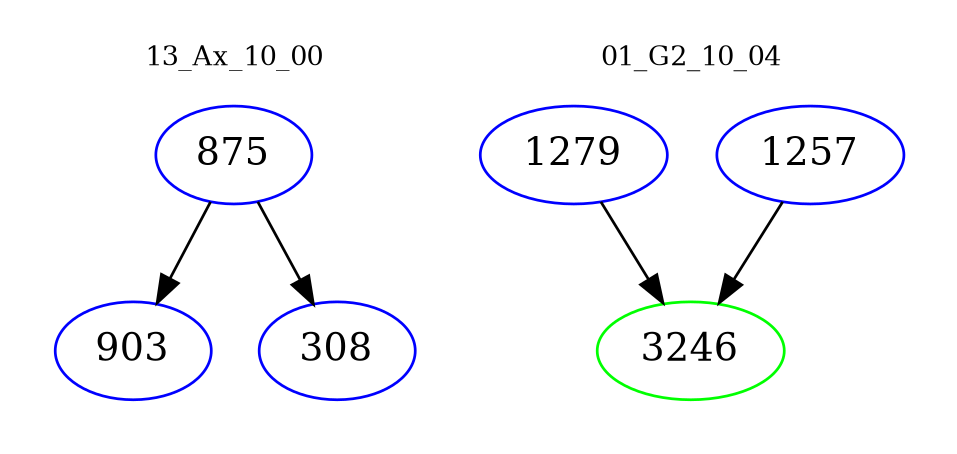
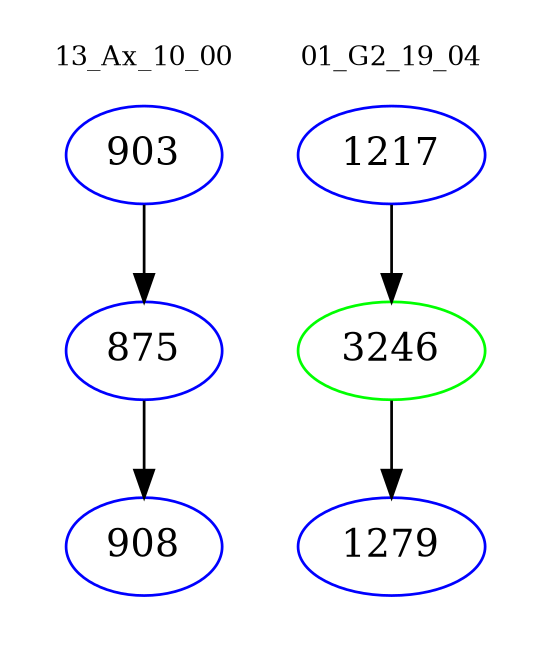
(692, 58) -> (392, 58)
(810, 155) -> (392, 155)
(190, 240) -> (144, 240)
(625, 241) -> (392, 435)
(337, 351) -> (144, 547)
